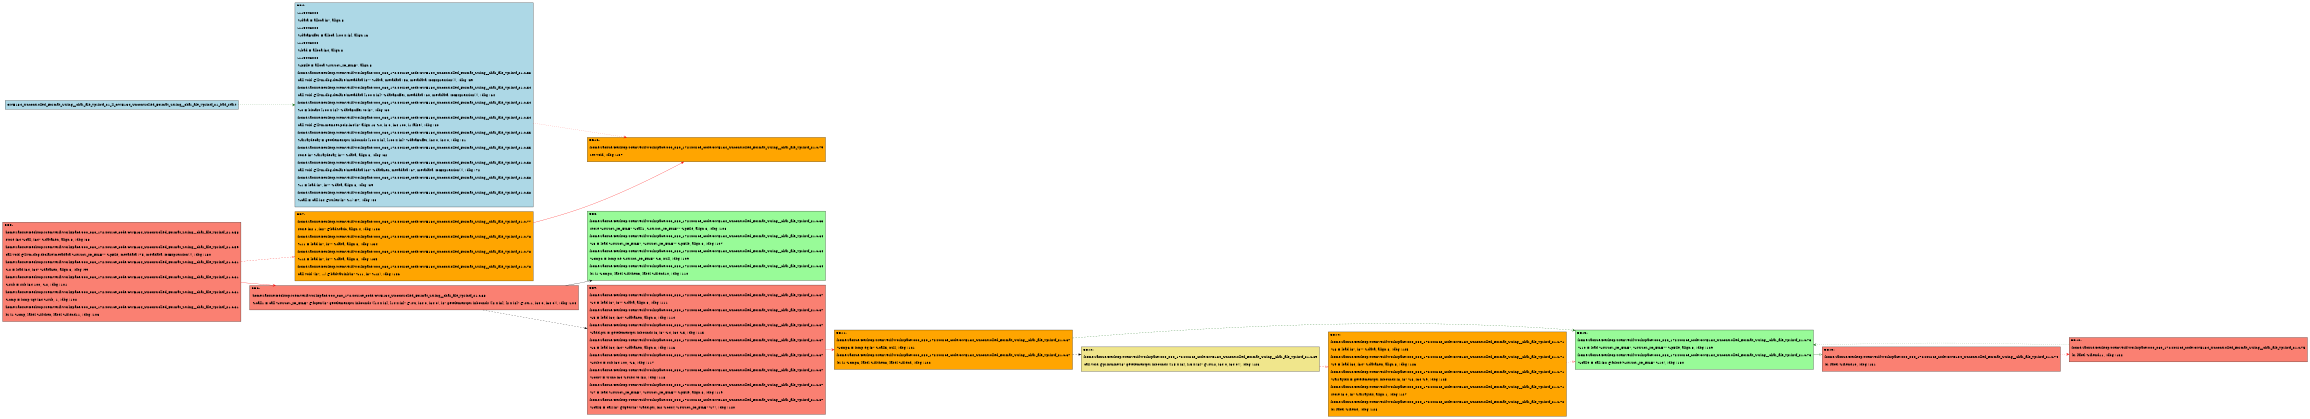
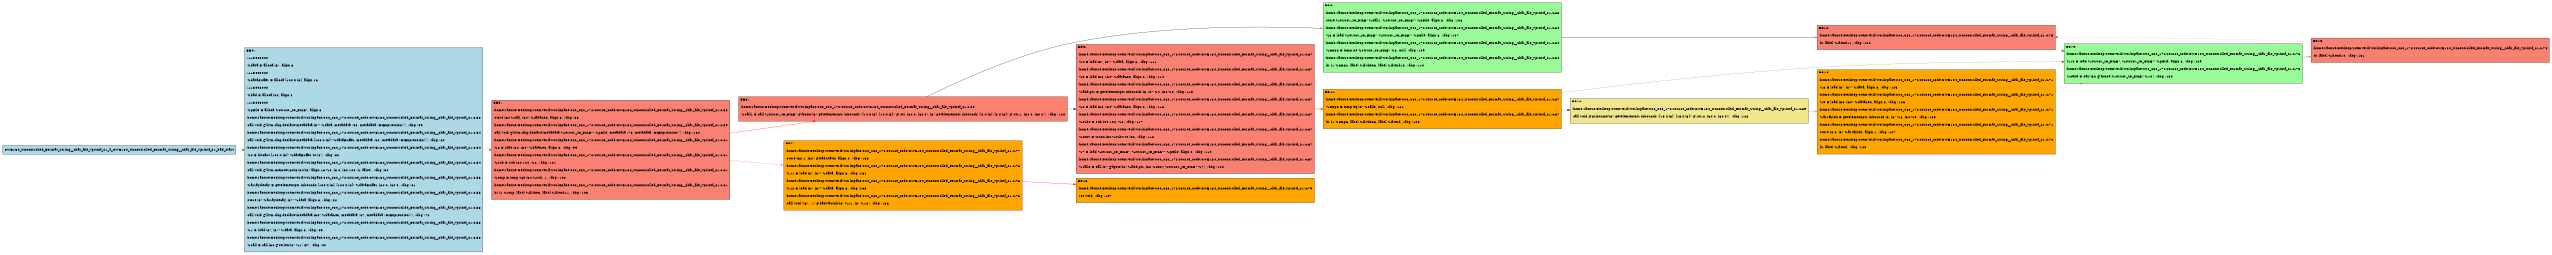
none -> (1688, 37)
(579, 130) -> (486, 150)
(578, 283) -> (1119, 35)
